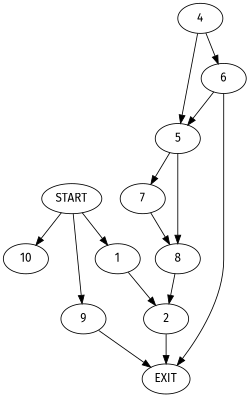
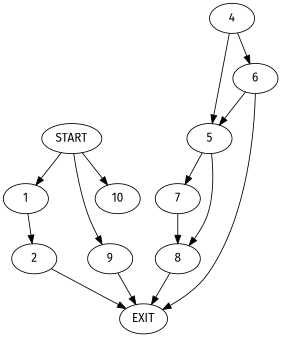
(173, 284) -> (163, 285)
